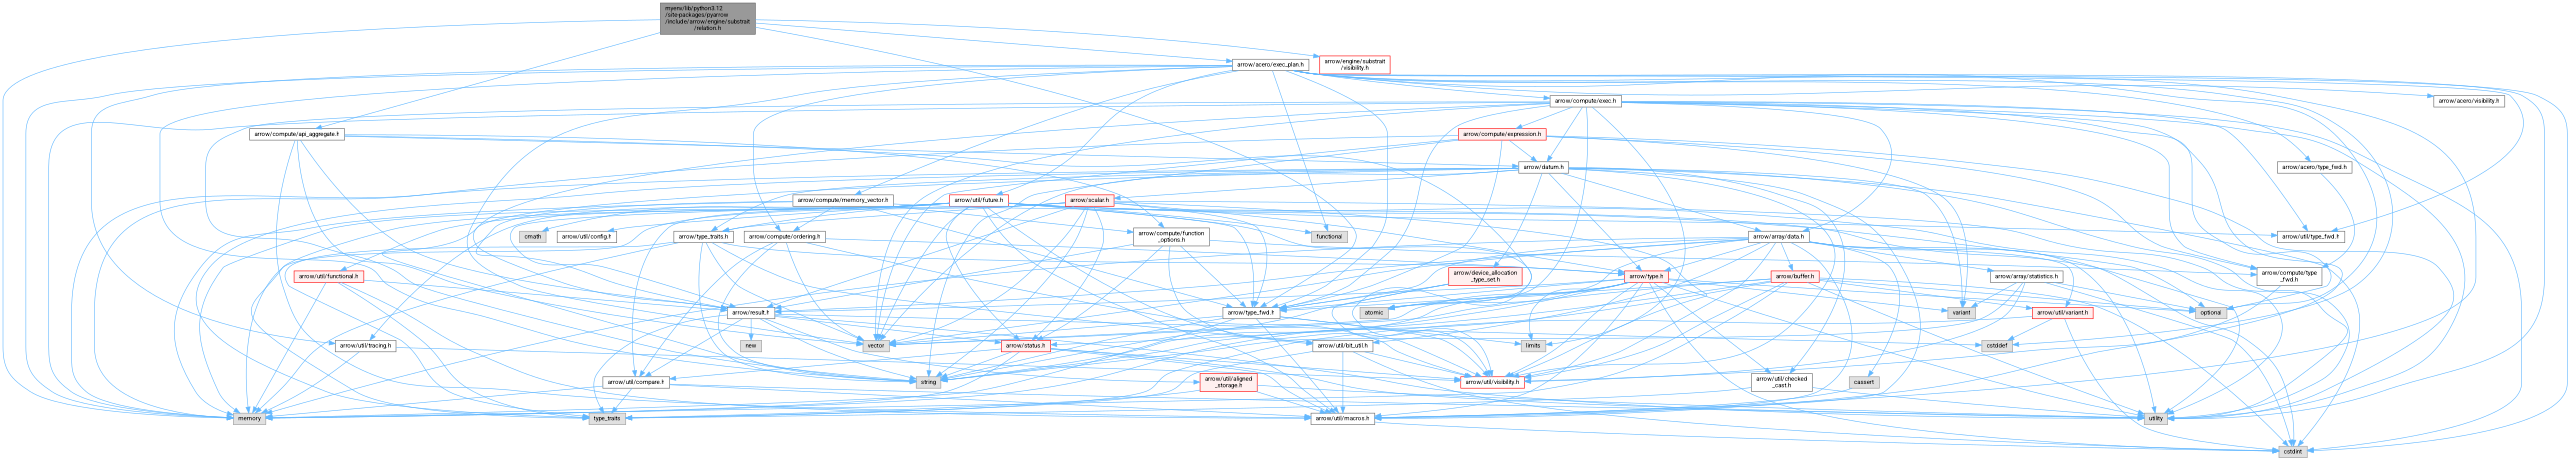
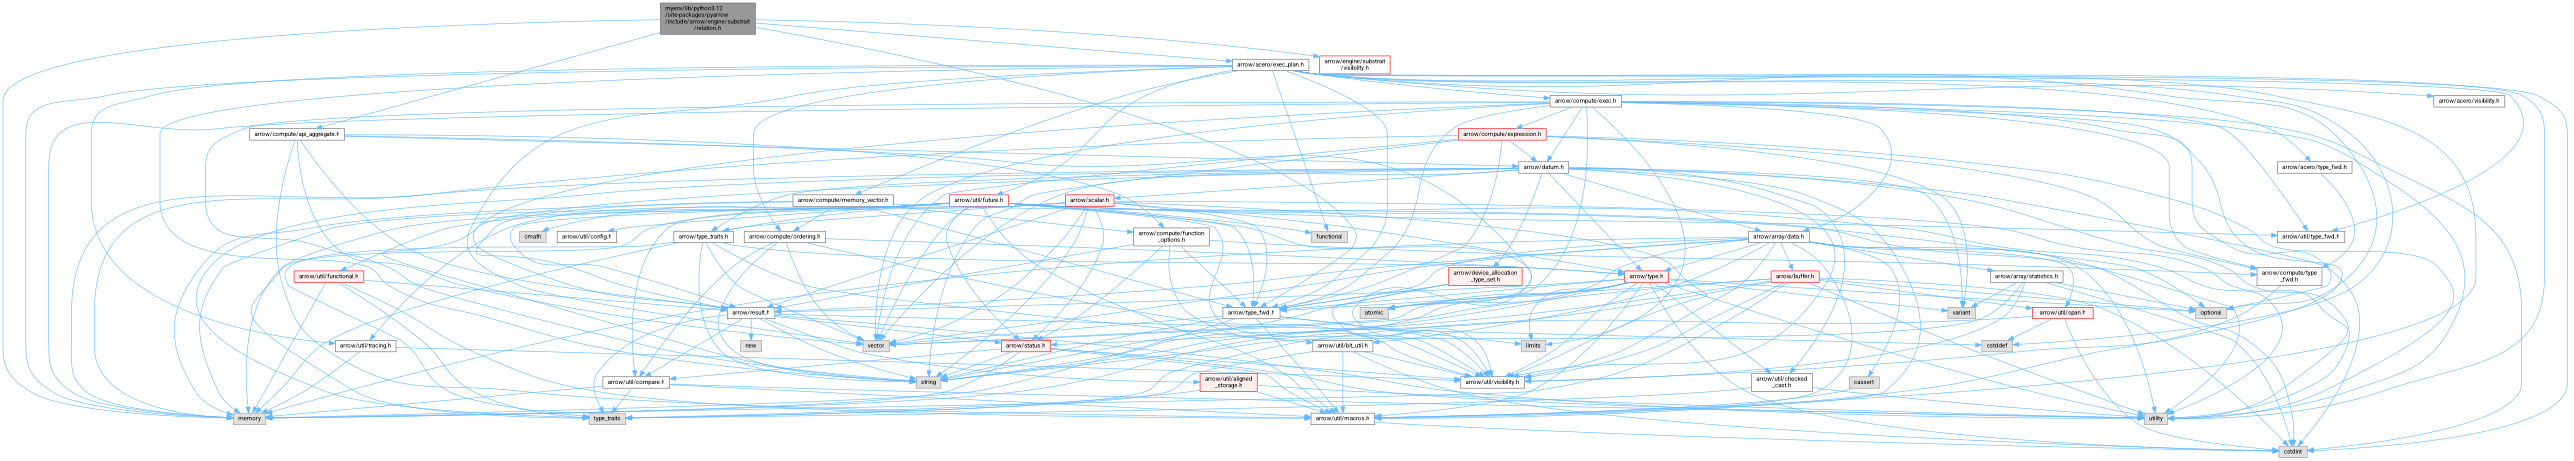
(1128, 296) -> (1211, 305)
(2063, 313) -> (2063, 313)
(1493, 382) -> (1493, 382)
